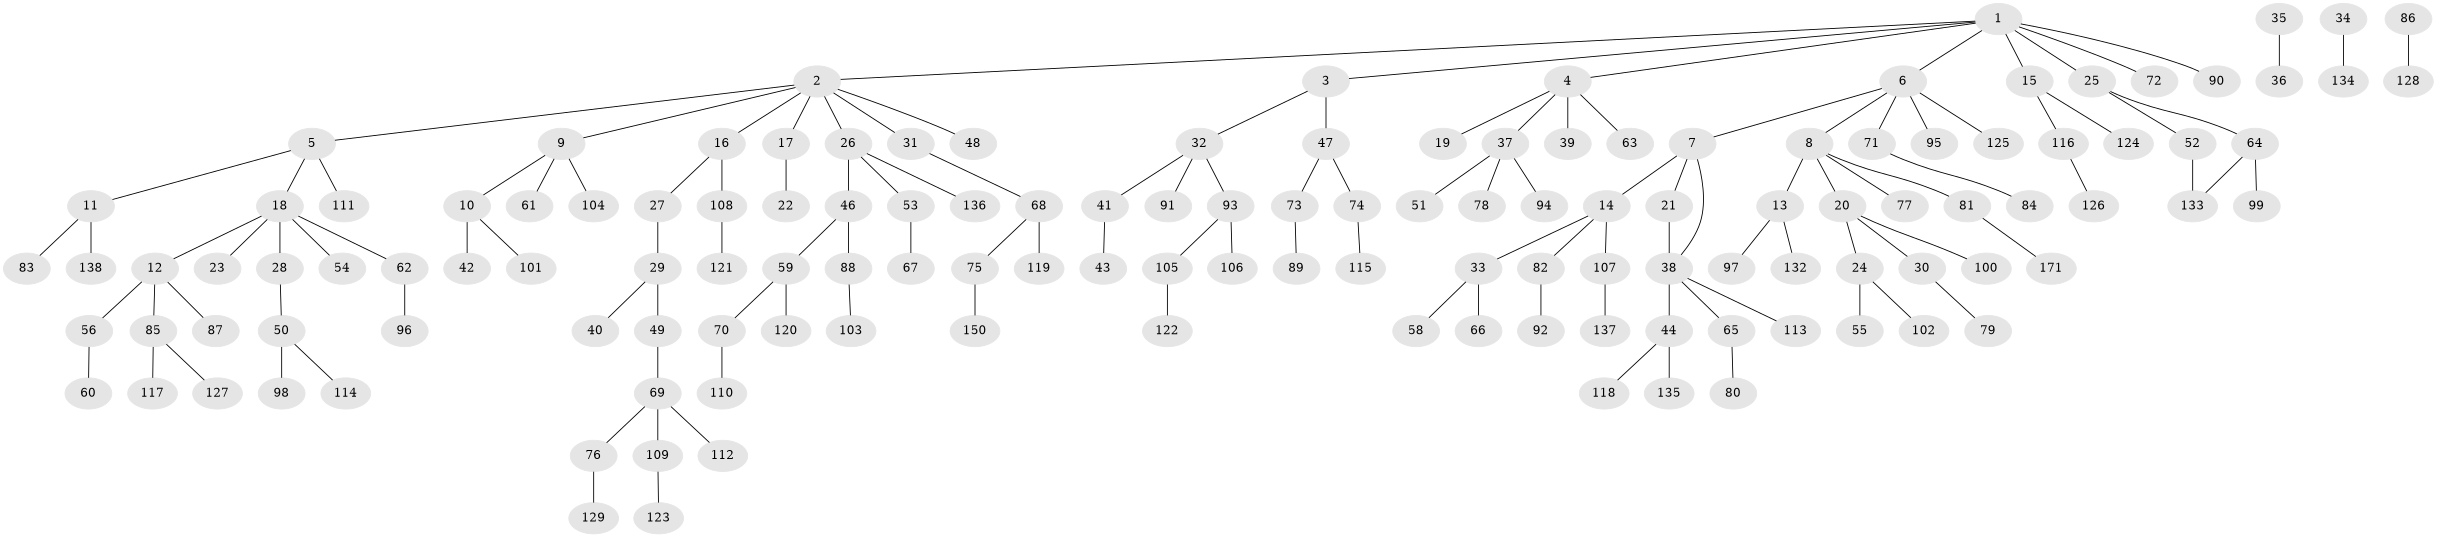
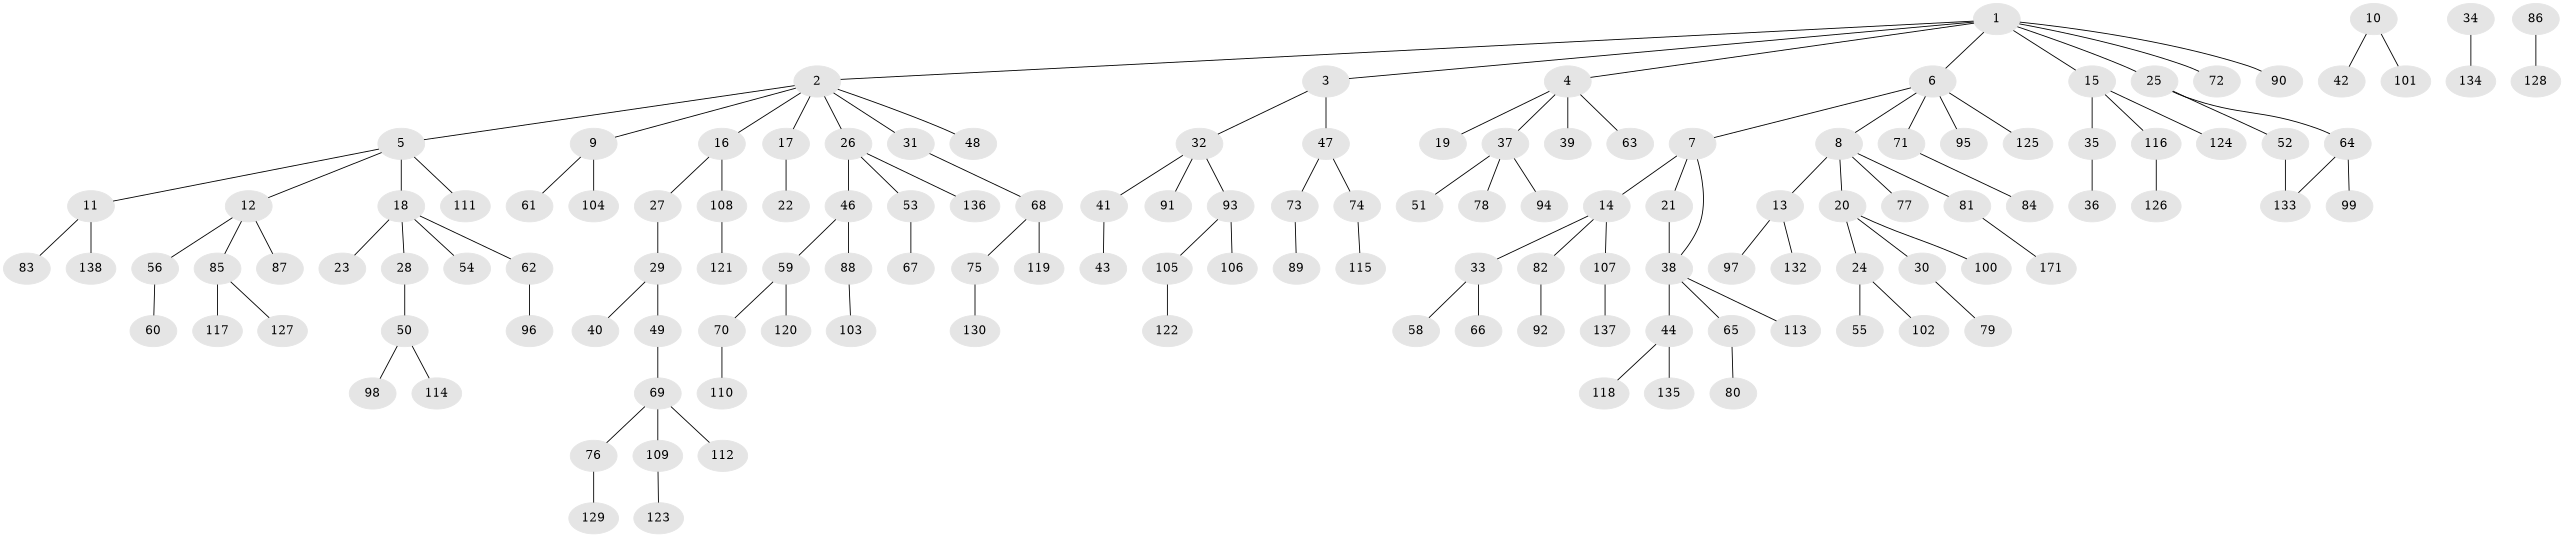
none -> (2092, 113)
(514, 175) -> none
(218, 237) -> (325, 175)
(975, 331) -> (975, 331)
